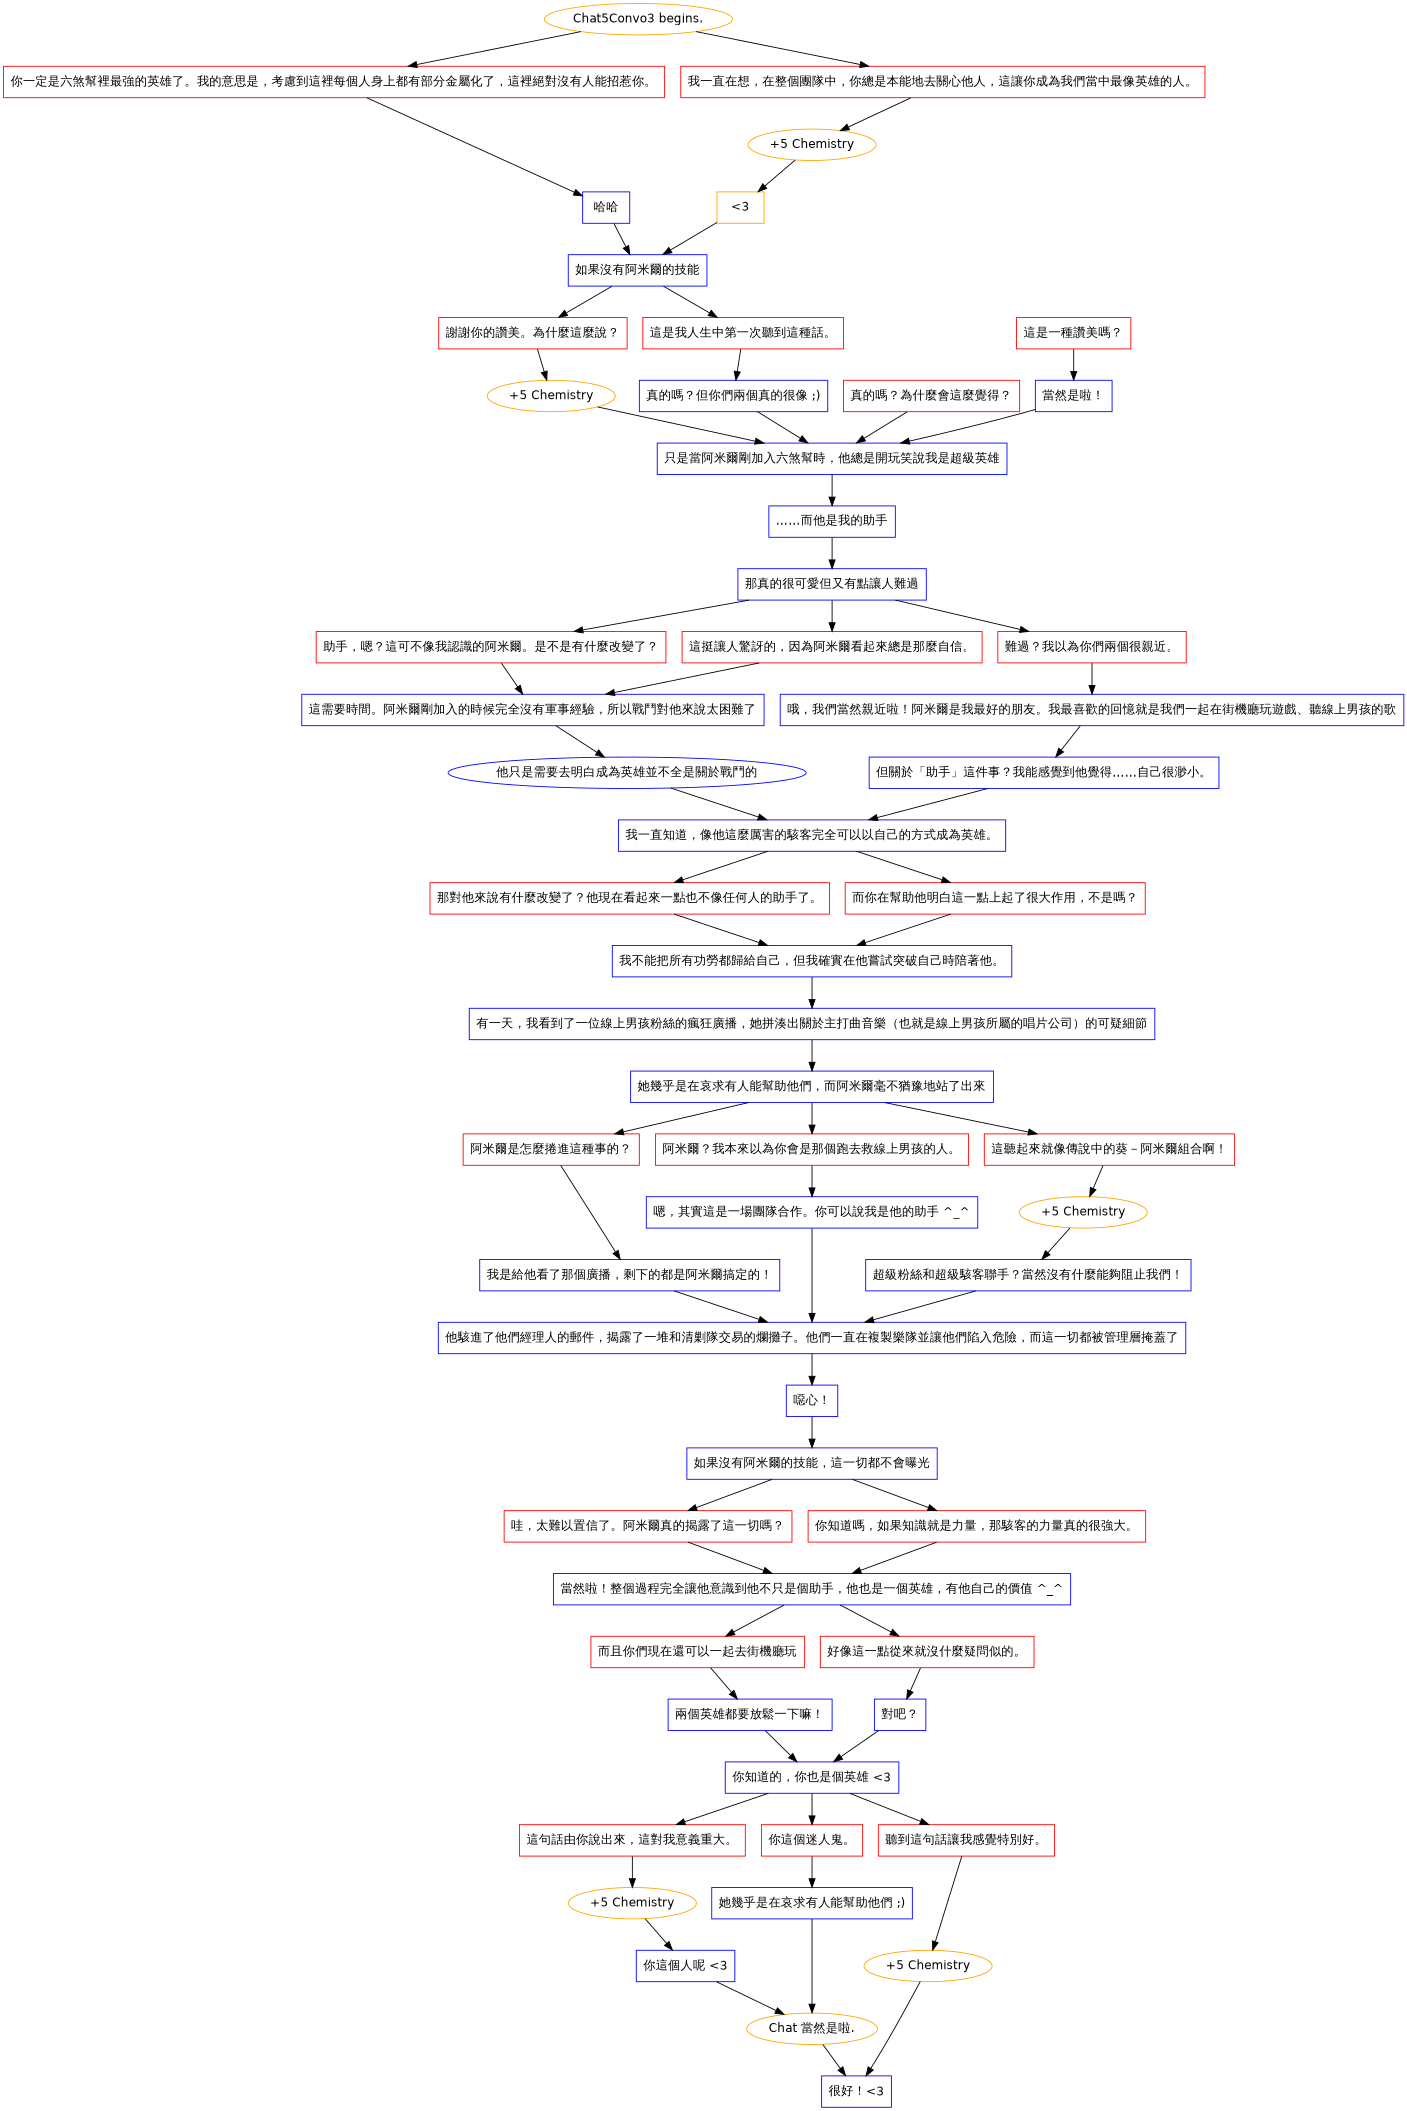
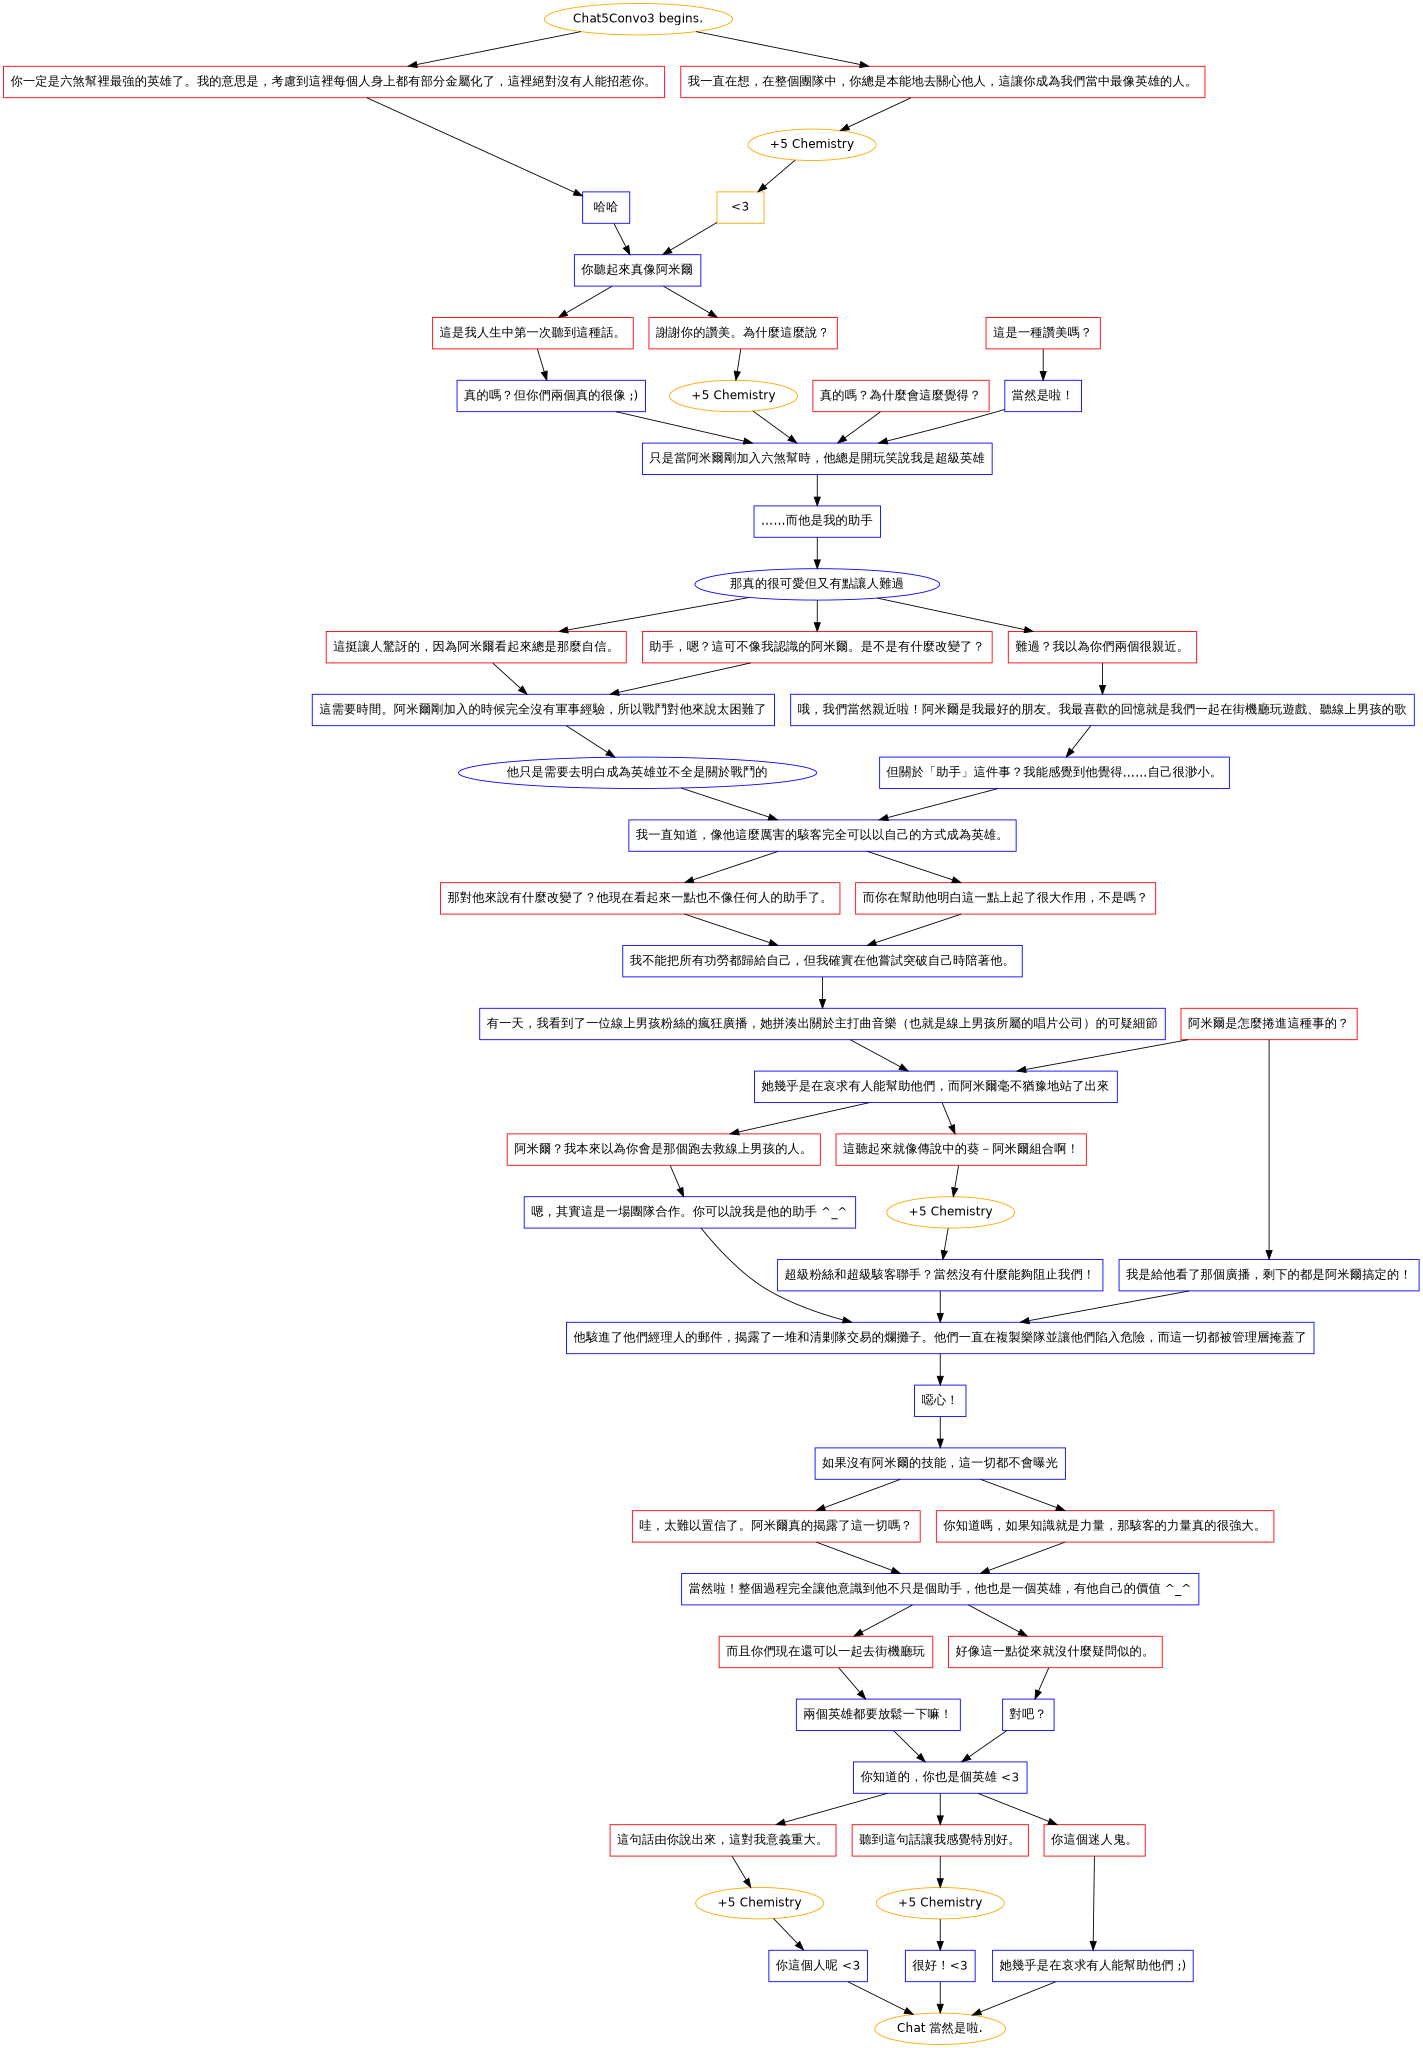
(638, 270) -> (638, 270)
(832, 584) -> (817, 584)
(686, 1117) -> (1107, 1055)
(832, 2057) -> (940, 1993)
